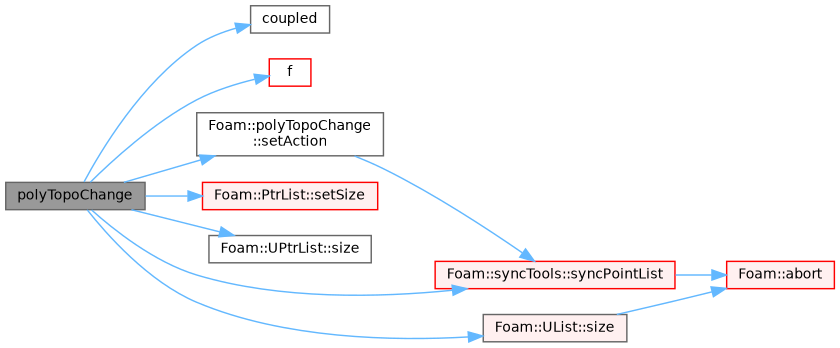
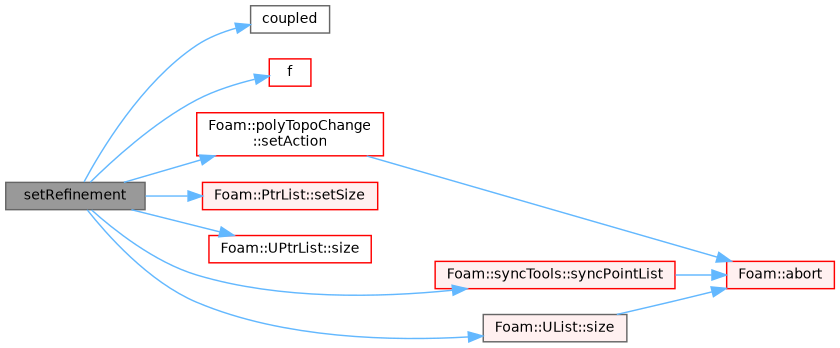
(290, 134) -> (290, 134)
(75, 196) -> (75, 196)
(441, 200) -> (542, 207)
(290, 249) -> (290, 249)
